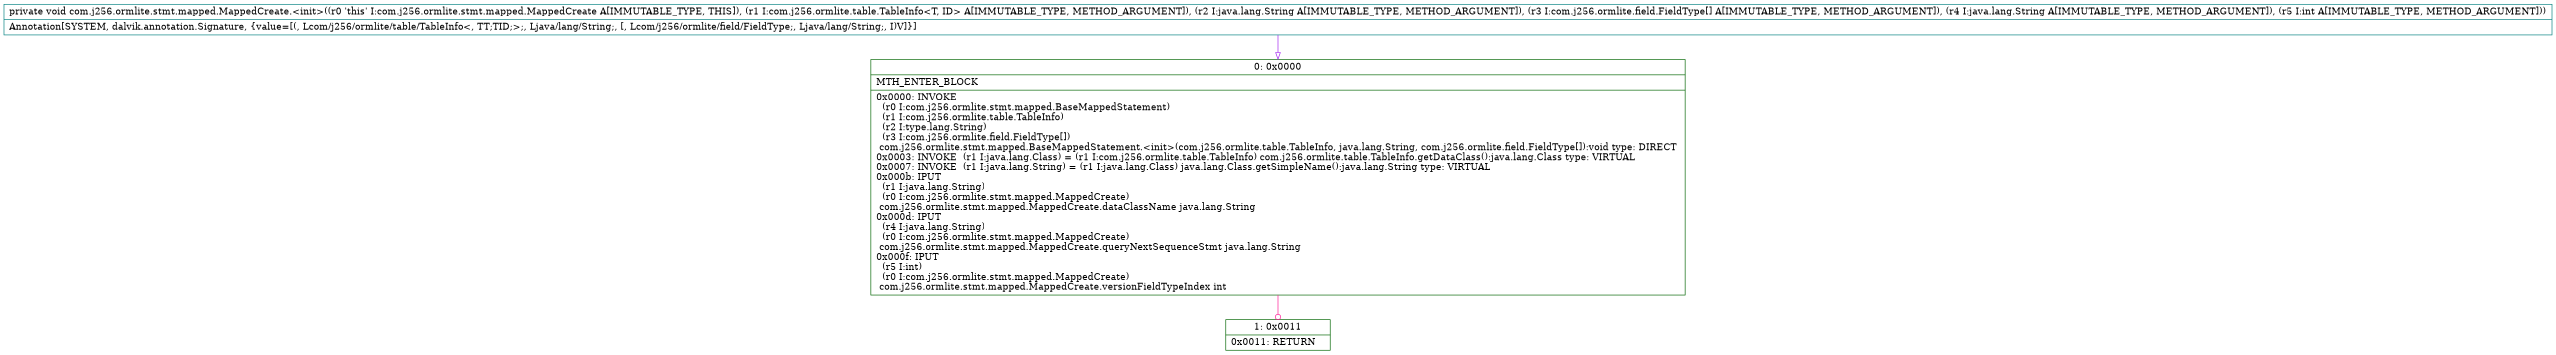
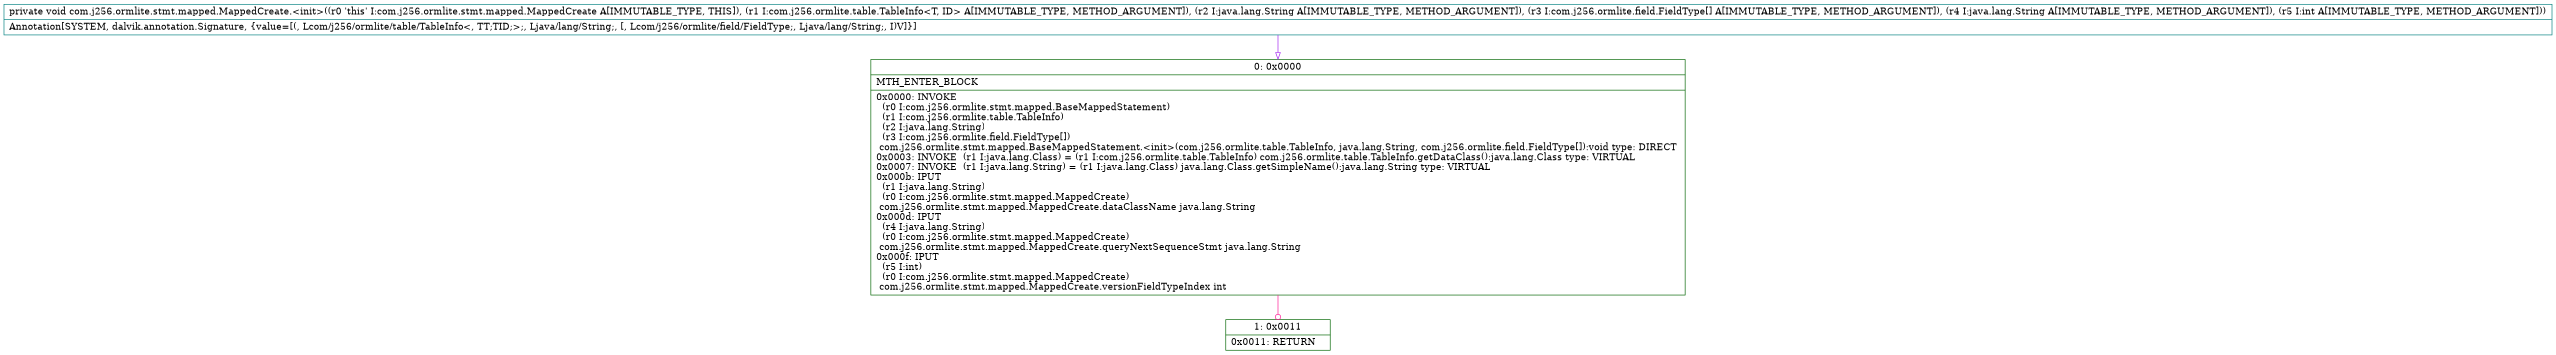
(931, 127) -> (931, 127)
